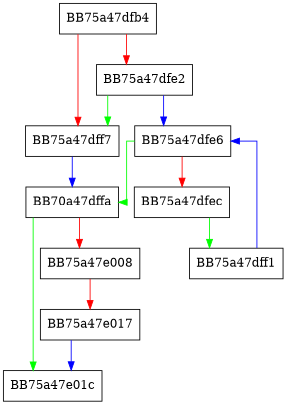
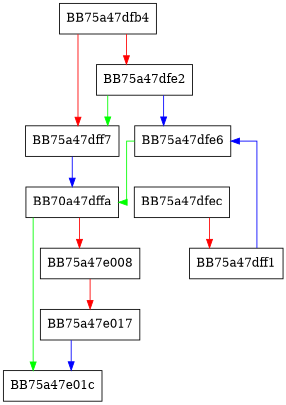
(182, 167) -> none
(210, 229) -> (210, 229)
